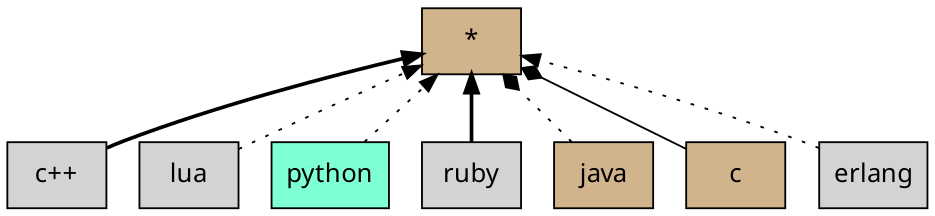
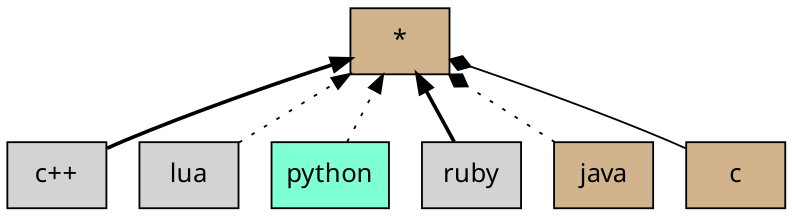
(873, 175) -> none
